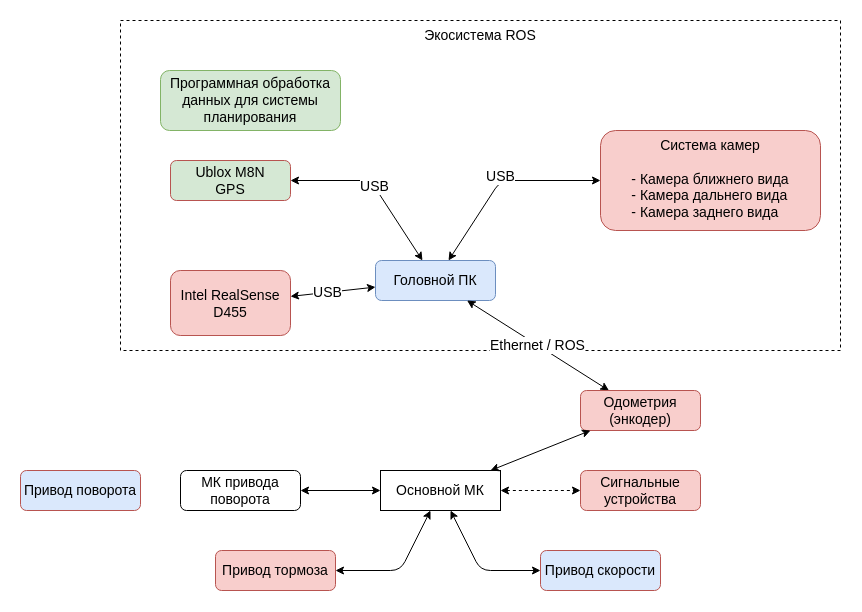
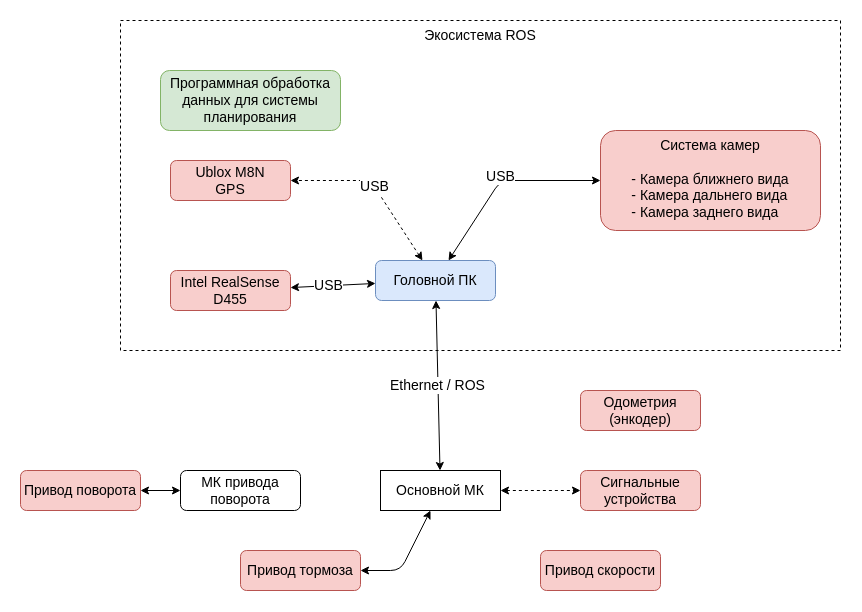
(231, 181) -> (231, 181)
(399, 224) -> (399, 224)
(231, 303) -> (231, 291)
(538, 345) -> (438, 385)
(541, 451) -> none
(81, 491) -> (81, 491)
(340, 491) -> (161, 491)
(477, 563) -> none
(276, 571) -> (301, 571)
(601, 571) -> (601, 571)
